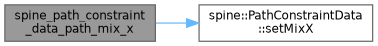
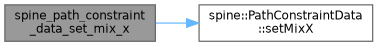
(80, 23) -> (80, 23)
